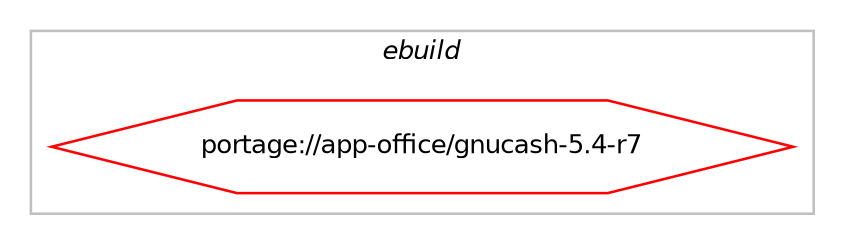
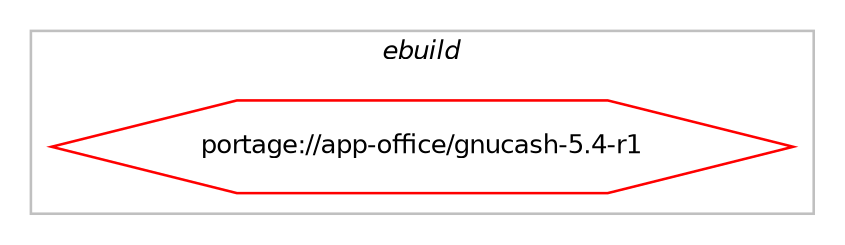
(422, 147) -> (422, 147)
